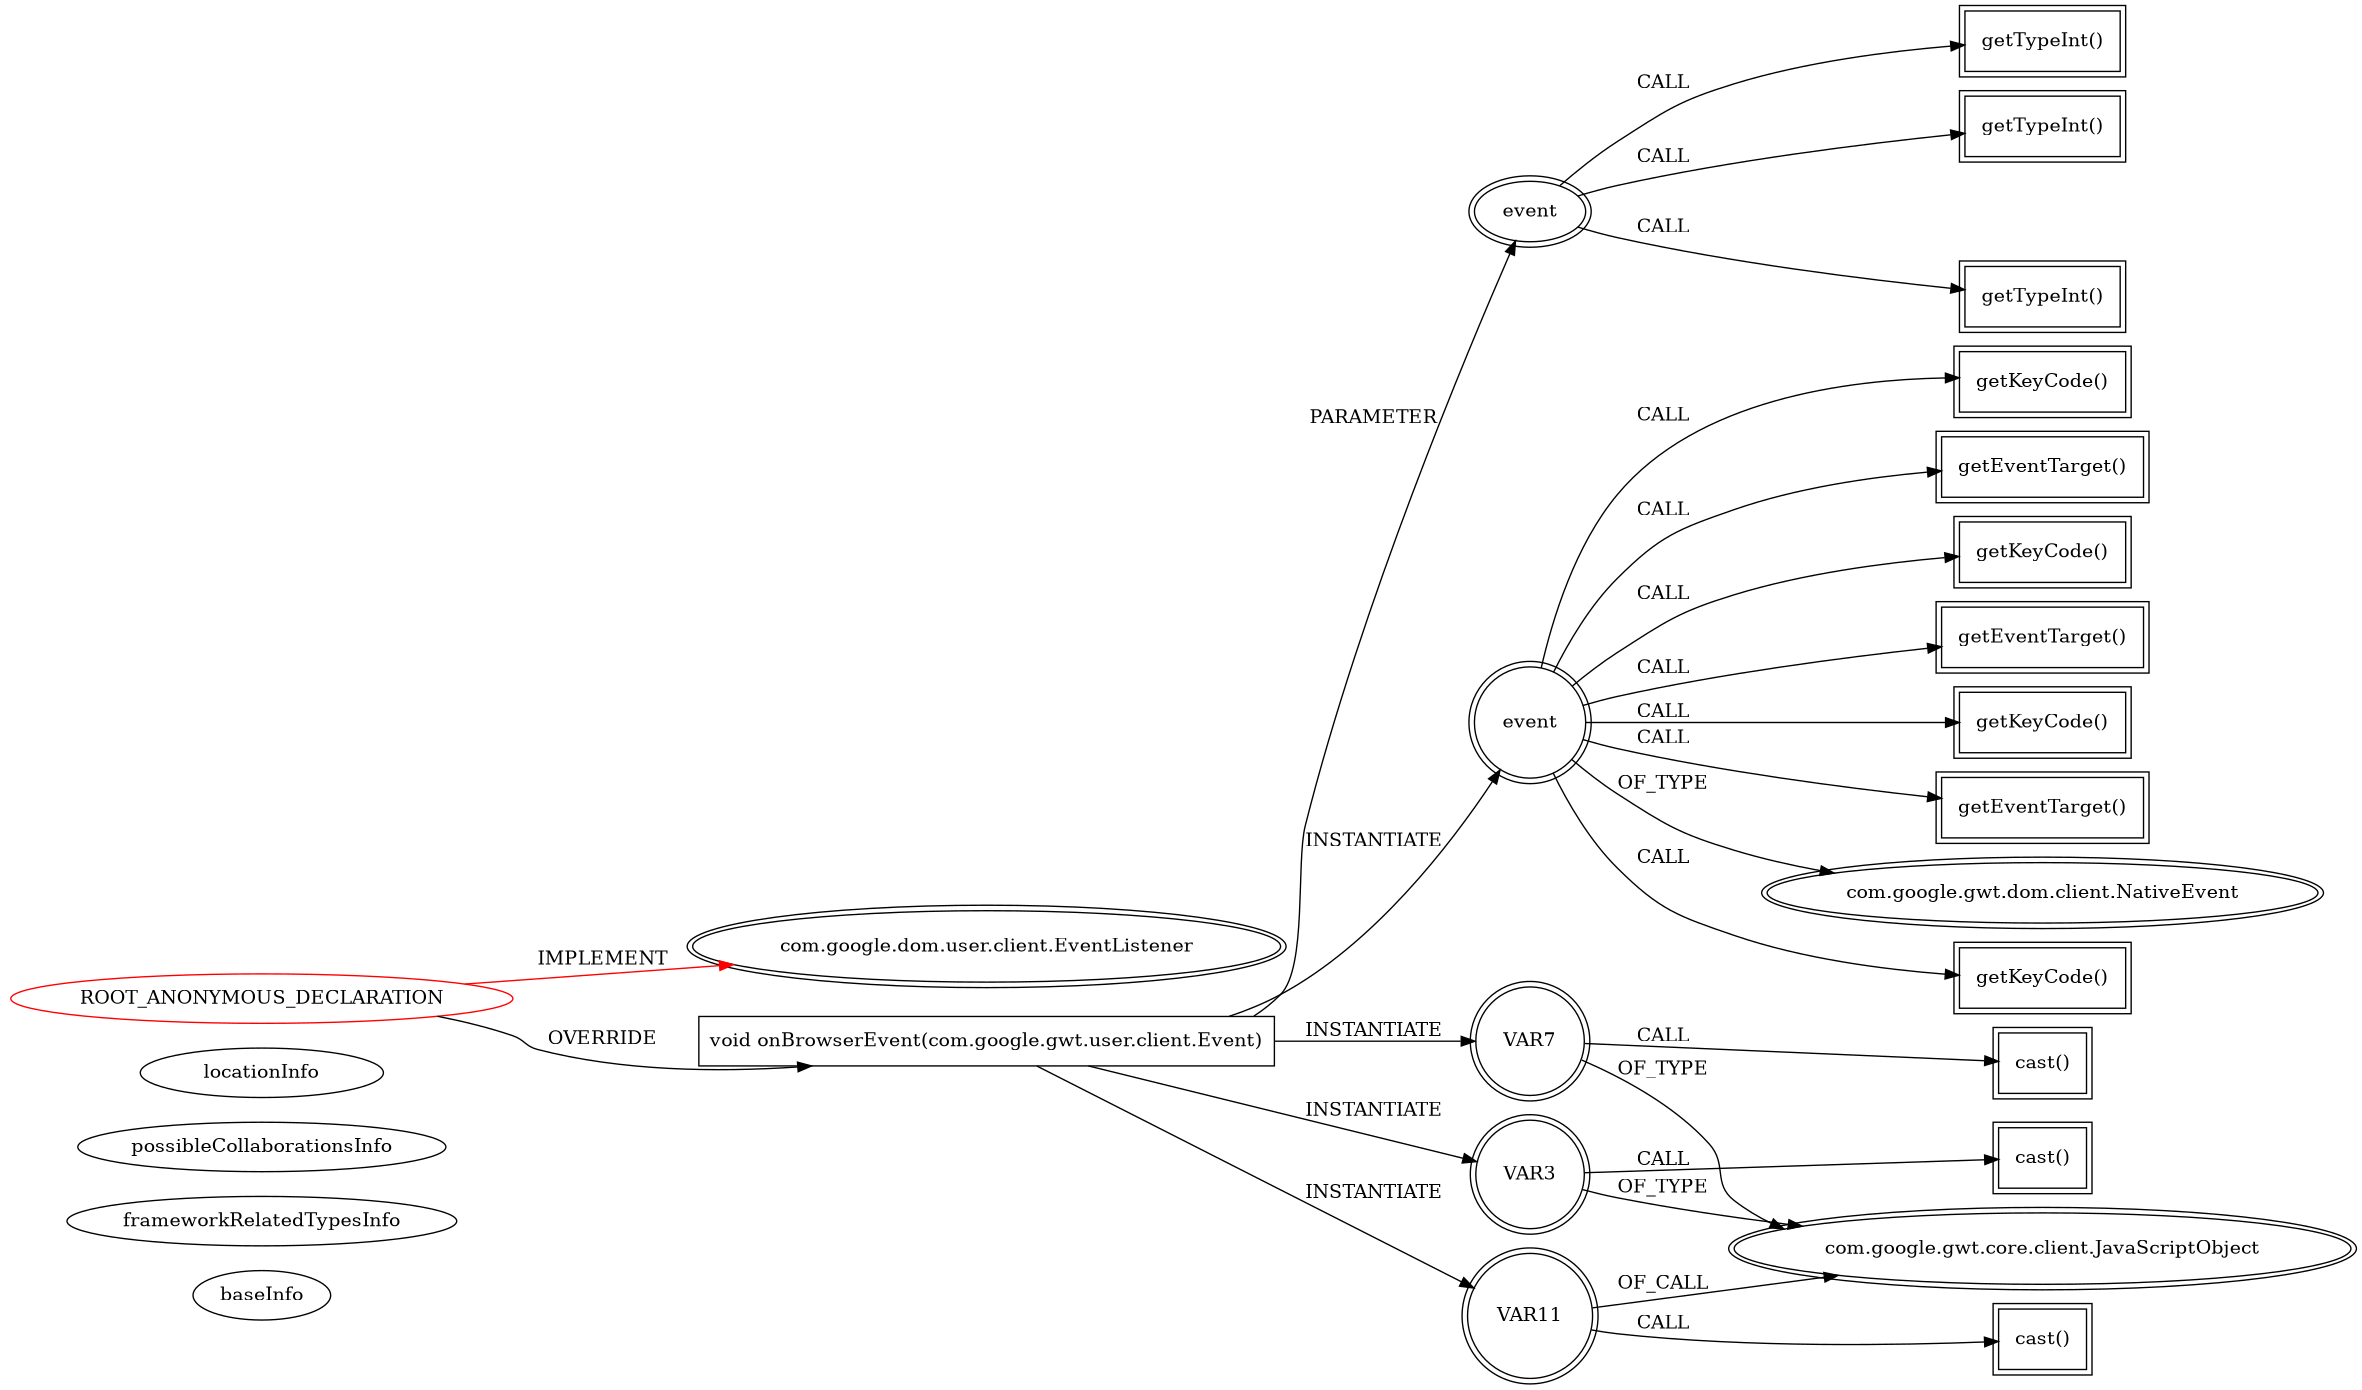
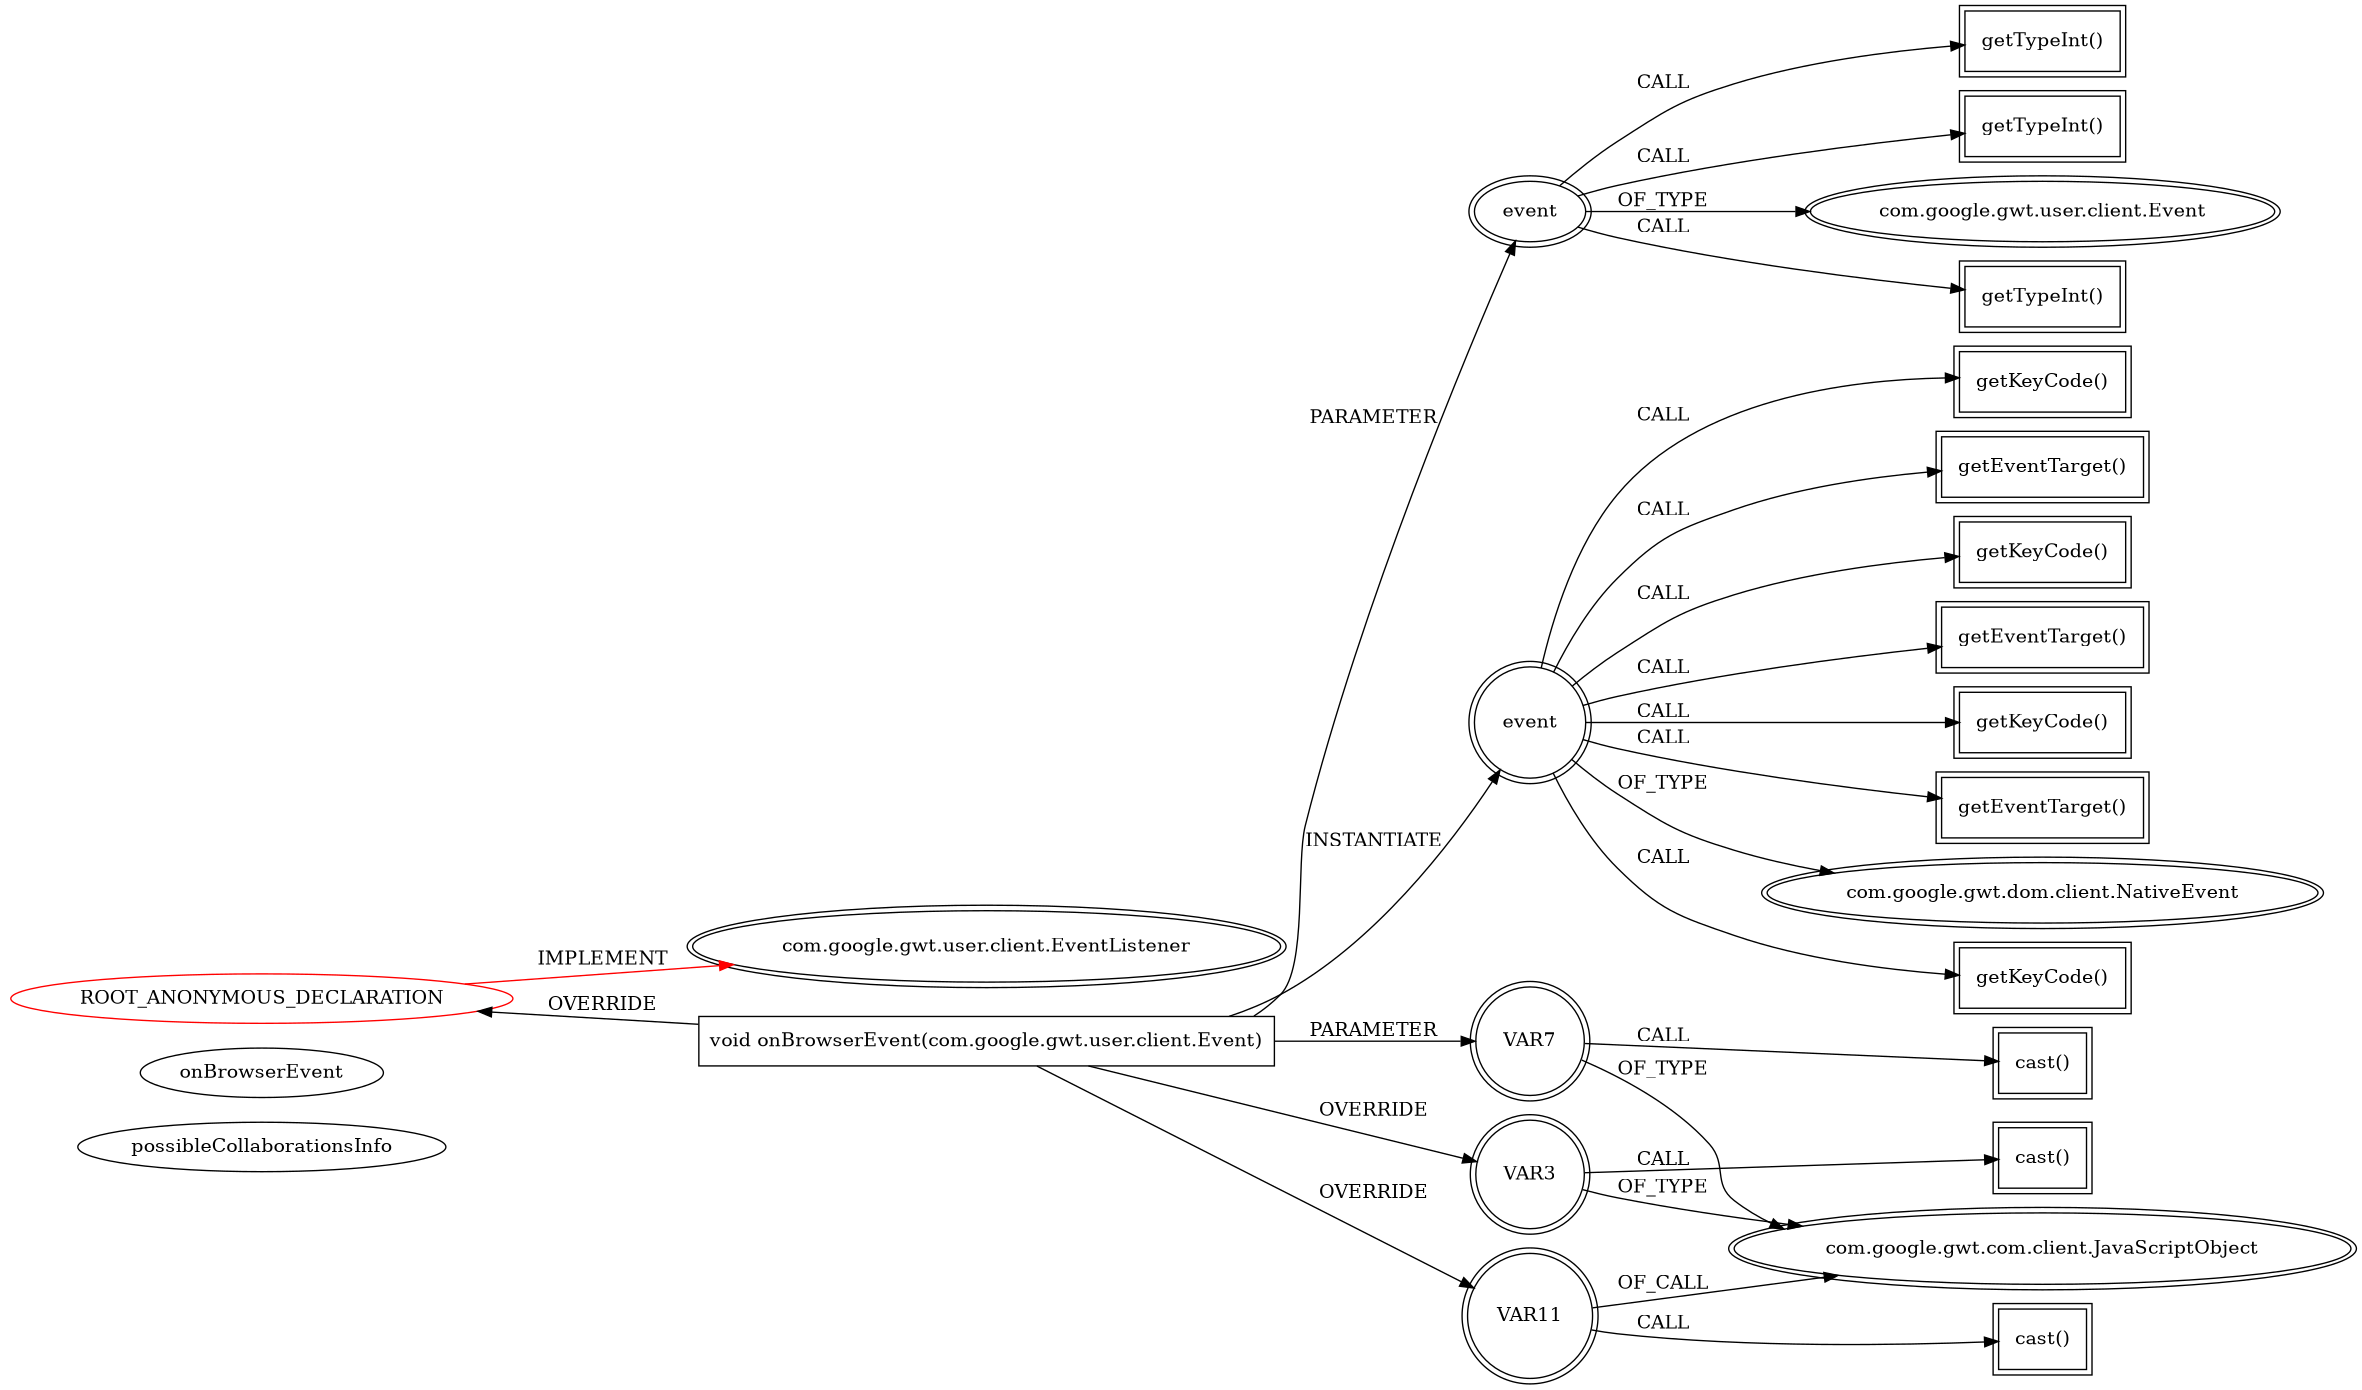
none -> (2043, 212)
(987, 946) -> (987, 946)
(1374, 1031) -> (1374, 1031)
(614, 1063) -> (595, 1018)
(262, 1073) -> (262, 1073)
(1374, 1111) -> (1374, 1111)
(1374, 1193) -> (1374, 1193)
(262, 1221) -> none
(2043, 1249) -> (2043, 1249)
(262, 1295) -> none
